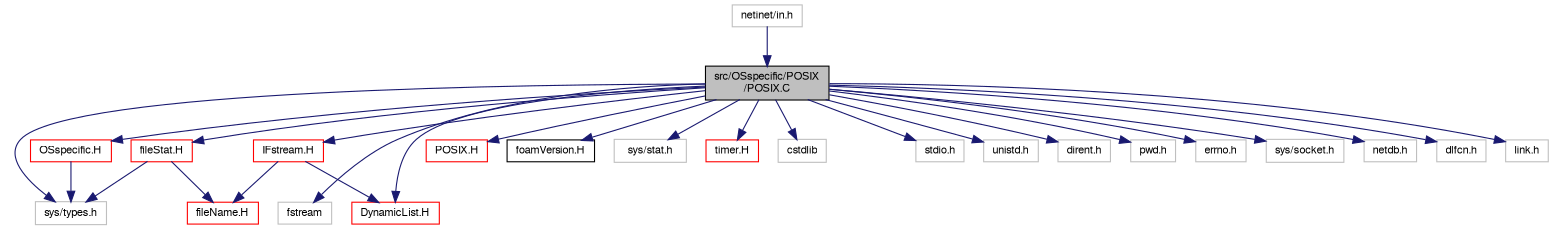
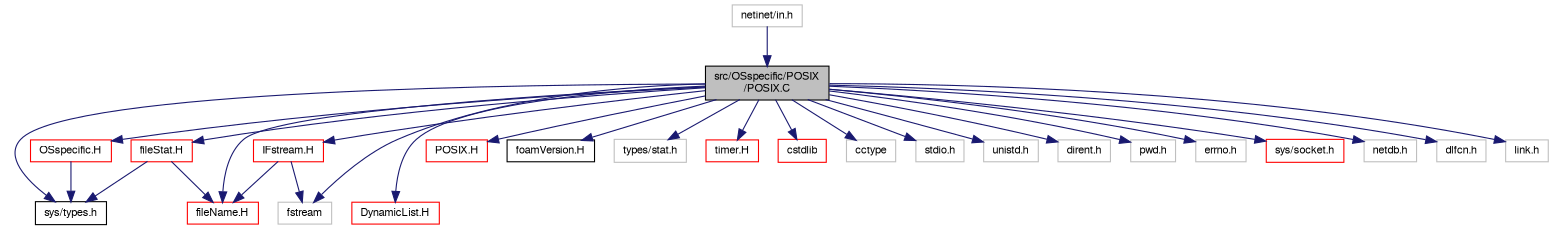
none -> (444, 104)
(650, 151) -> (650, 151)
(802, 151) -> (802, 151)
none -> (871, 151)
(1305, 151) -> (1305, 151)
(331, 176) -> (295, 177)
(71, 213) -> (71, 213)
